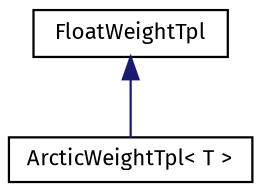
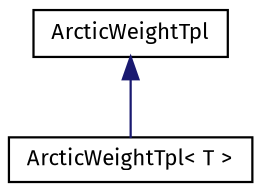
(131, 34) -> (131, 34)
